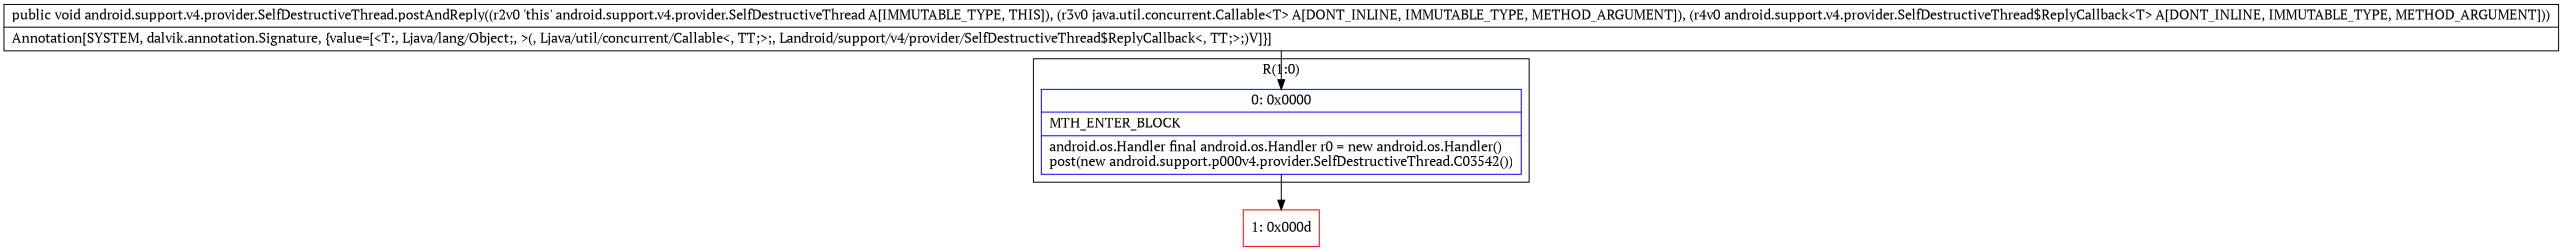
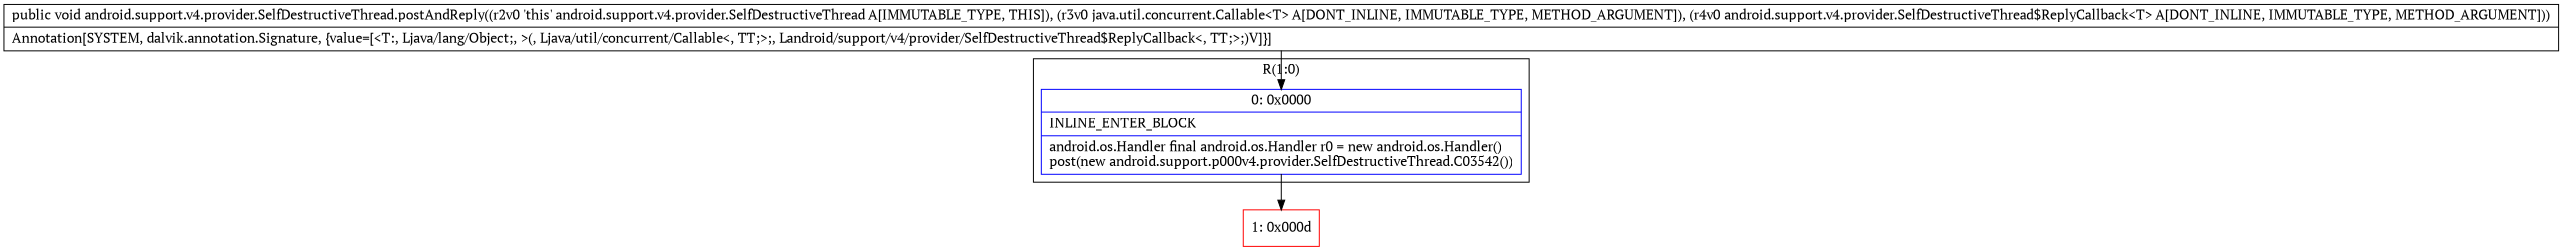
(1115, 123) -> (1123, 123)
